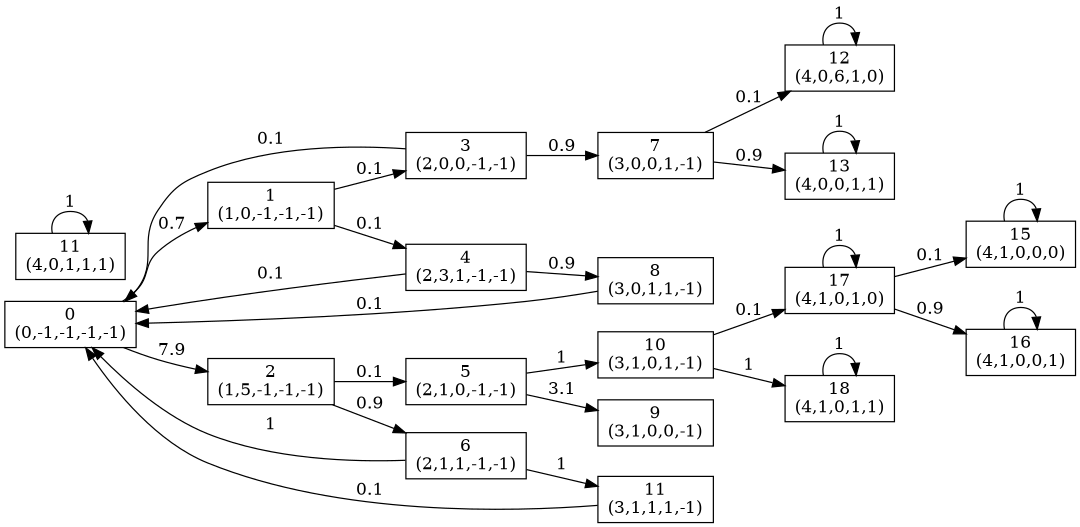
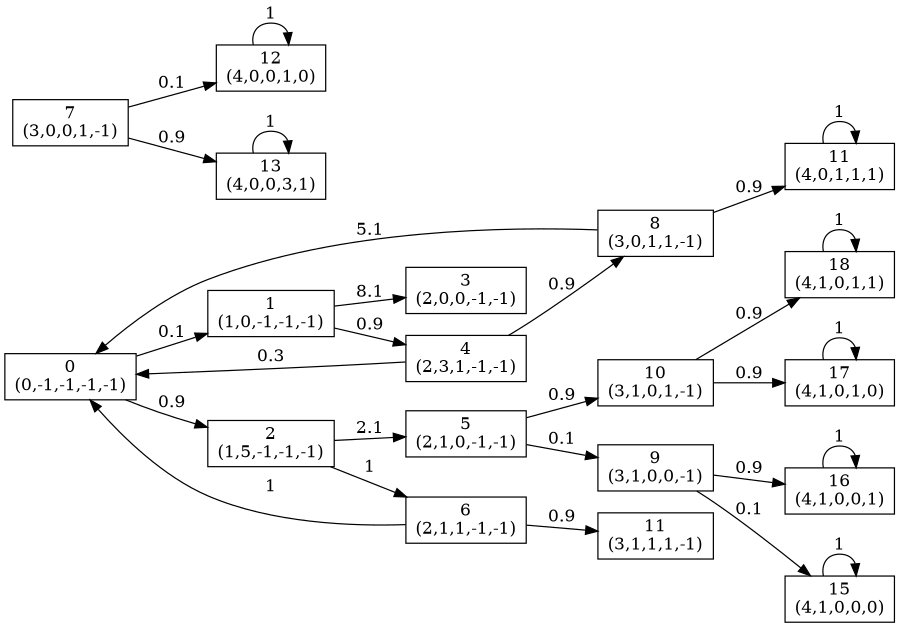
(840, 68) -> (271, 68)
(556, 156) -> none
(230, 163) -> none
(370, 170) -> (370, 292)
(840, 176) -> (271, 176)
none -> (743, 201)
(172, 224) -> (172, 332)
(370, 224) -> (370, 325)
(924, 269) -> (750, 528)
(271, 274) -> (271, 357)
(370, 304) -> (370, 230)
(749, 311) -> (749, 374)
(924, 319) -> (743, 479)
(172, 351) -> (172, 403)
(562, 358) -> (562, 396)
(749, 365) -> (749, 314)
(370, 372) -> (370, 428)
(562, 389) -> (562, 439)
(370, 404) -> (370, 467)
(562, 465) -> (562, 517)
(322, 495) -> none
